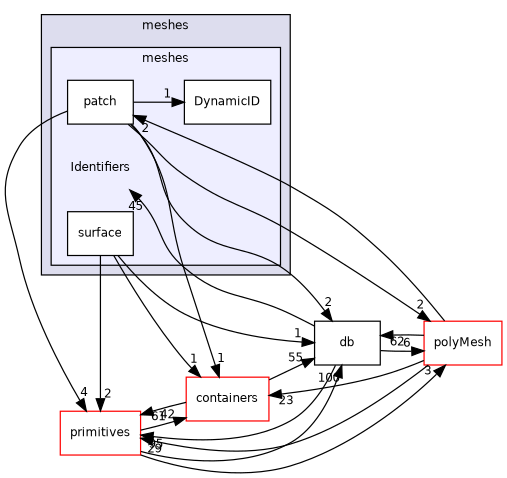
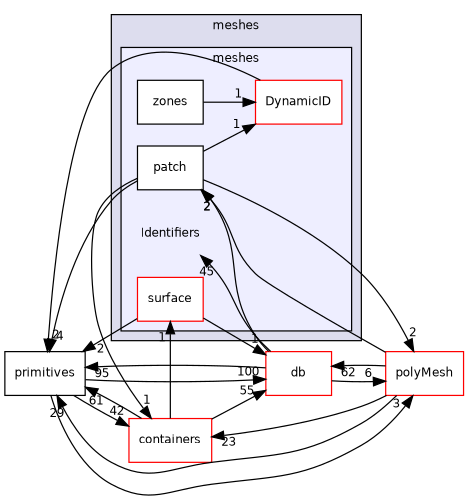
none -> (170, 102)
(228, 102) -> (299, 102)
none -> (82, 123)
(100, 234) -> (170, 299)
(207, 239) -> (235, 277)
(150, 314) -> (170, 374)
(347, 343) -> (299, 374)
(100, 433) -> (45, 374)
